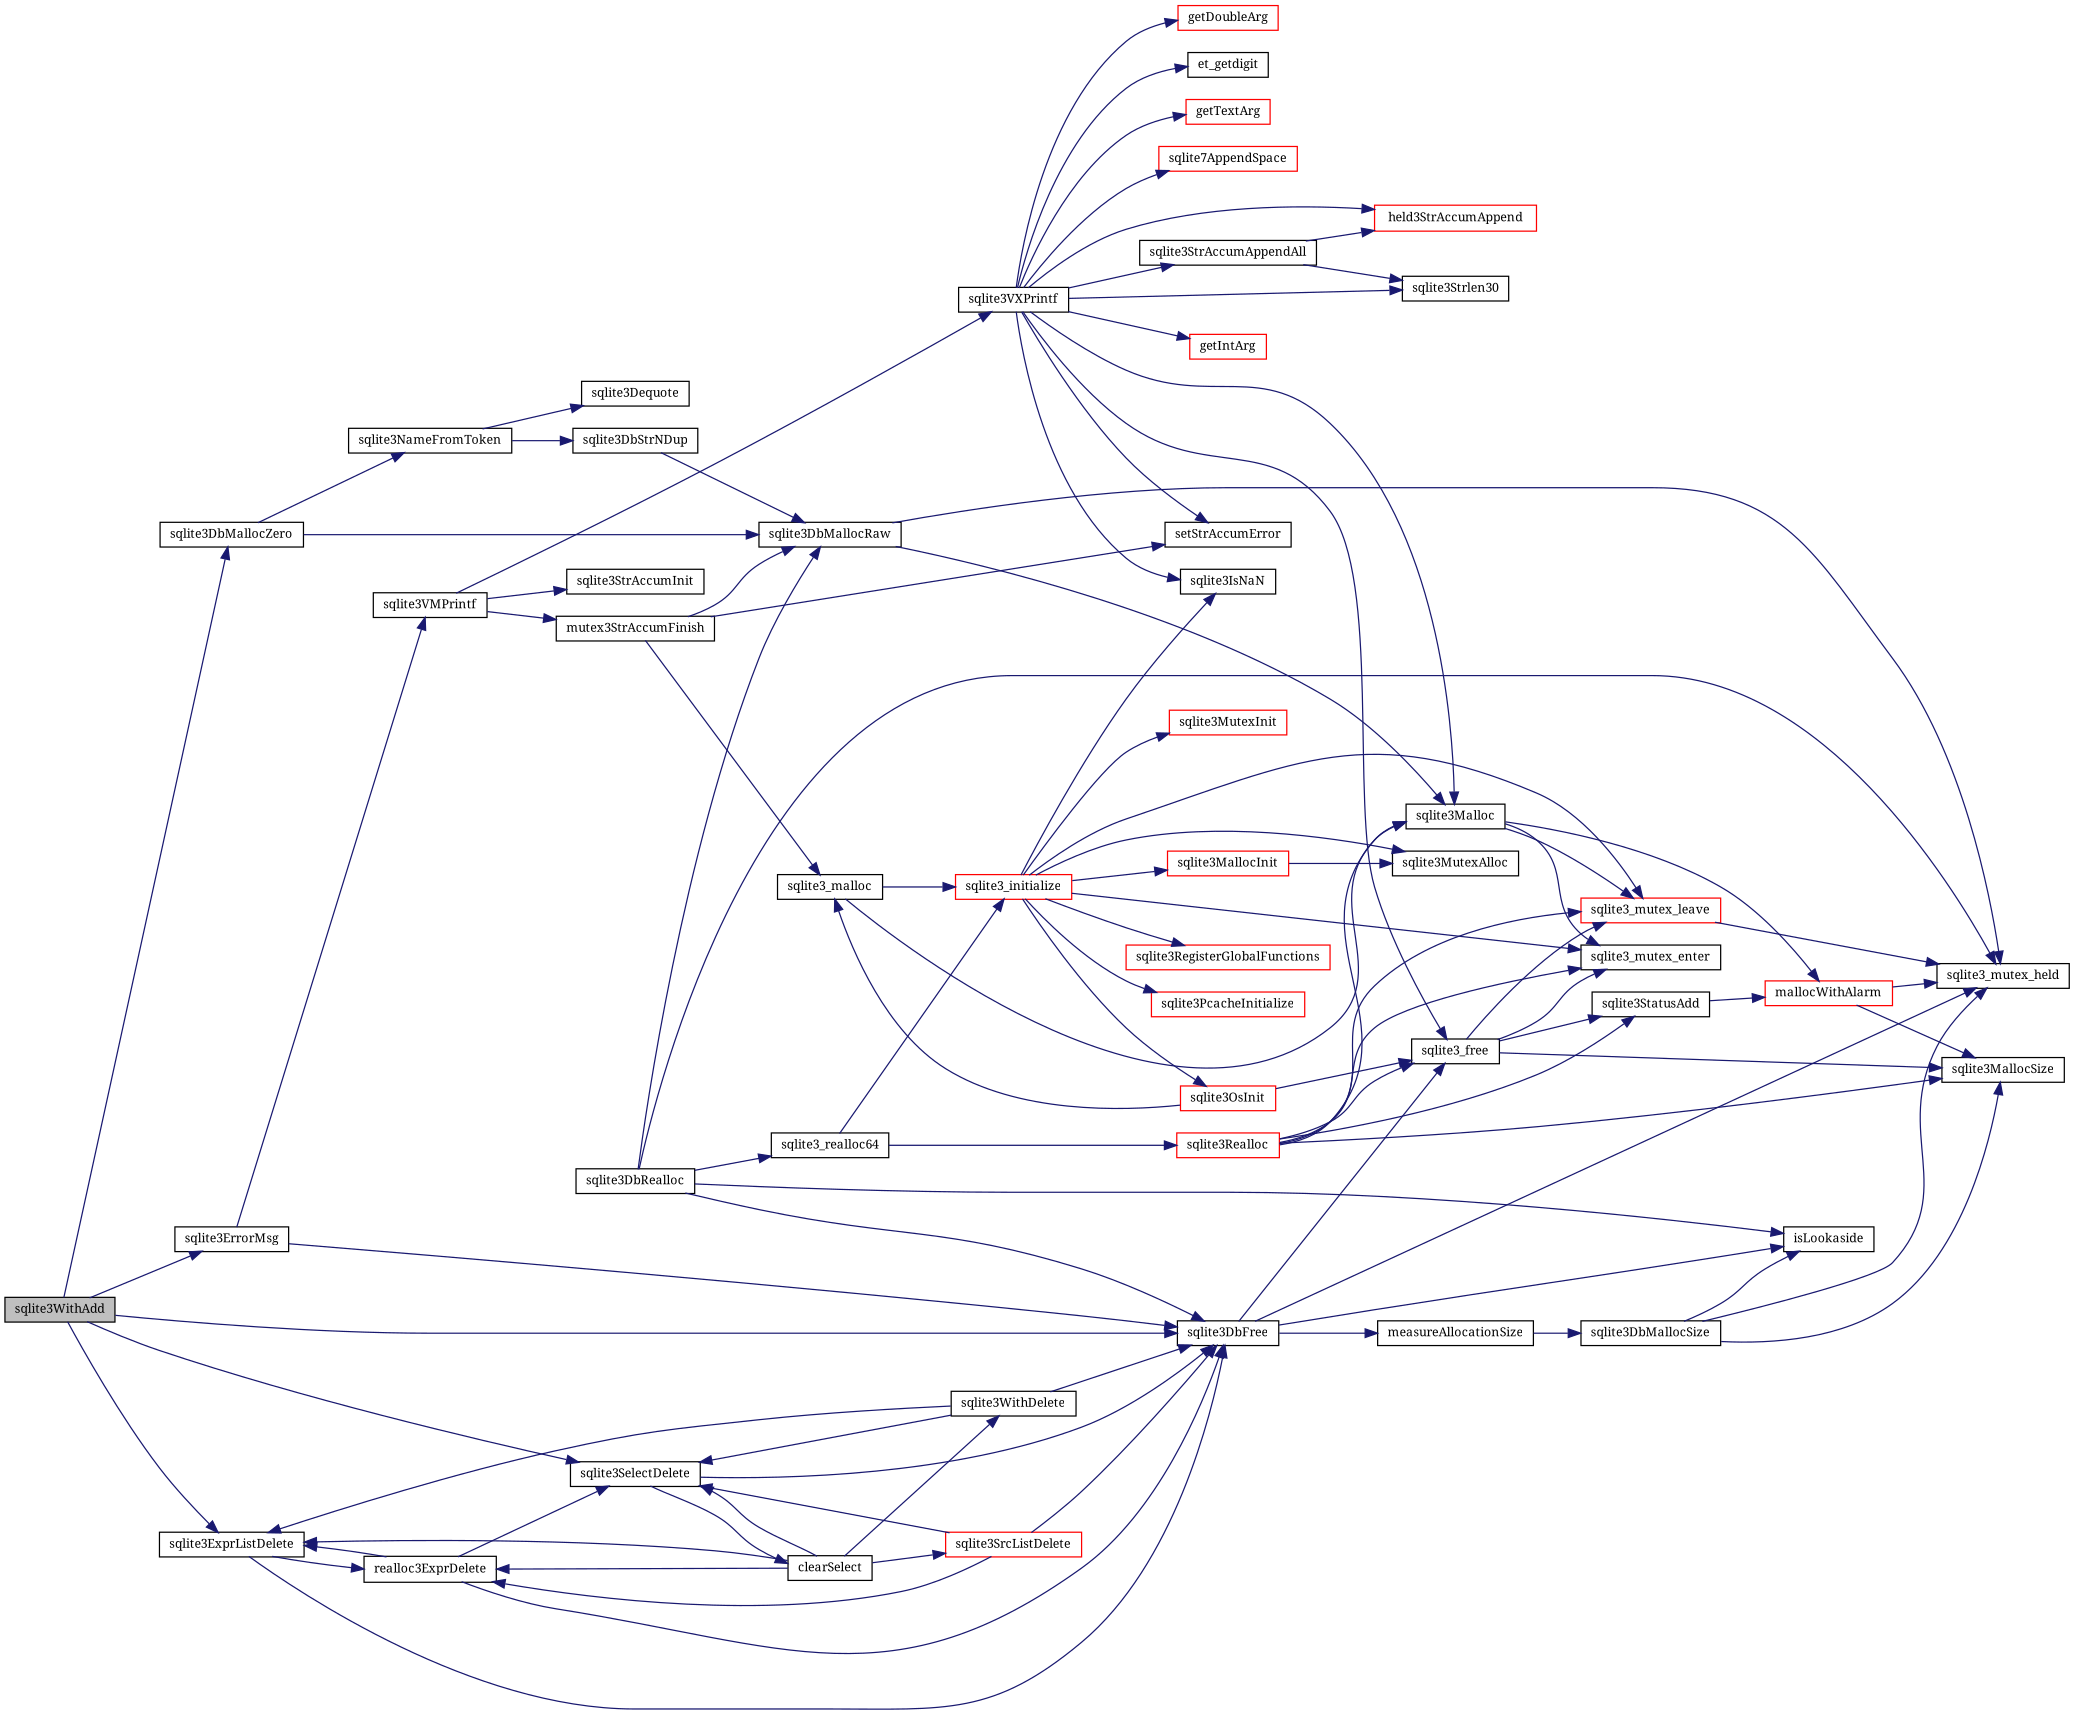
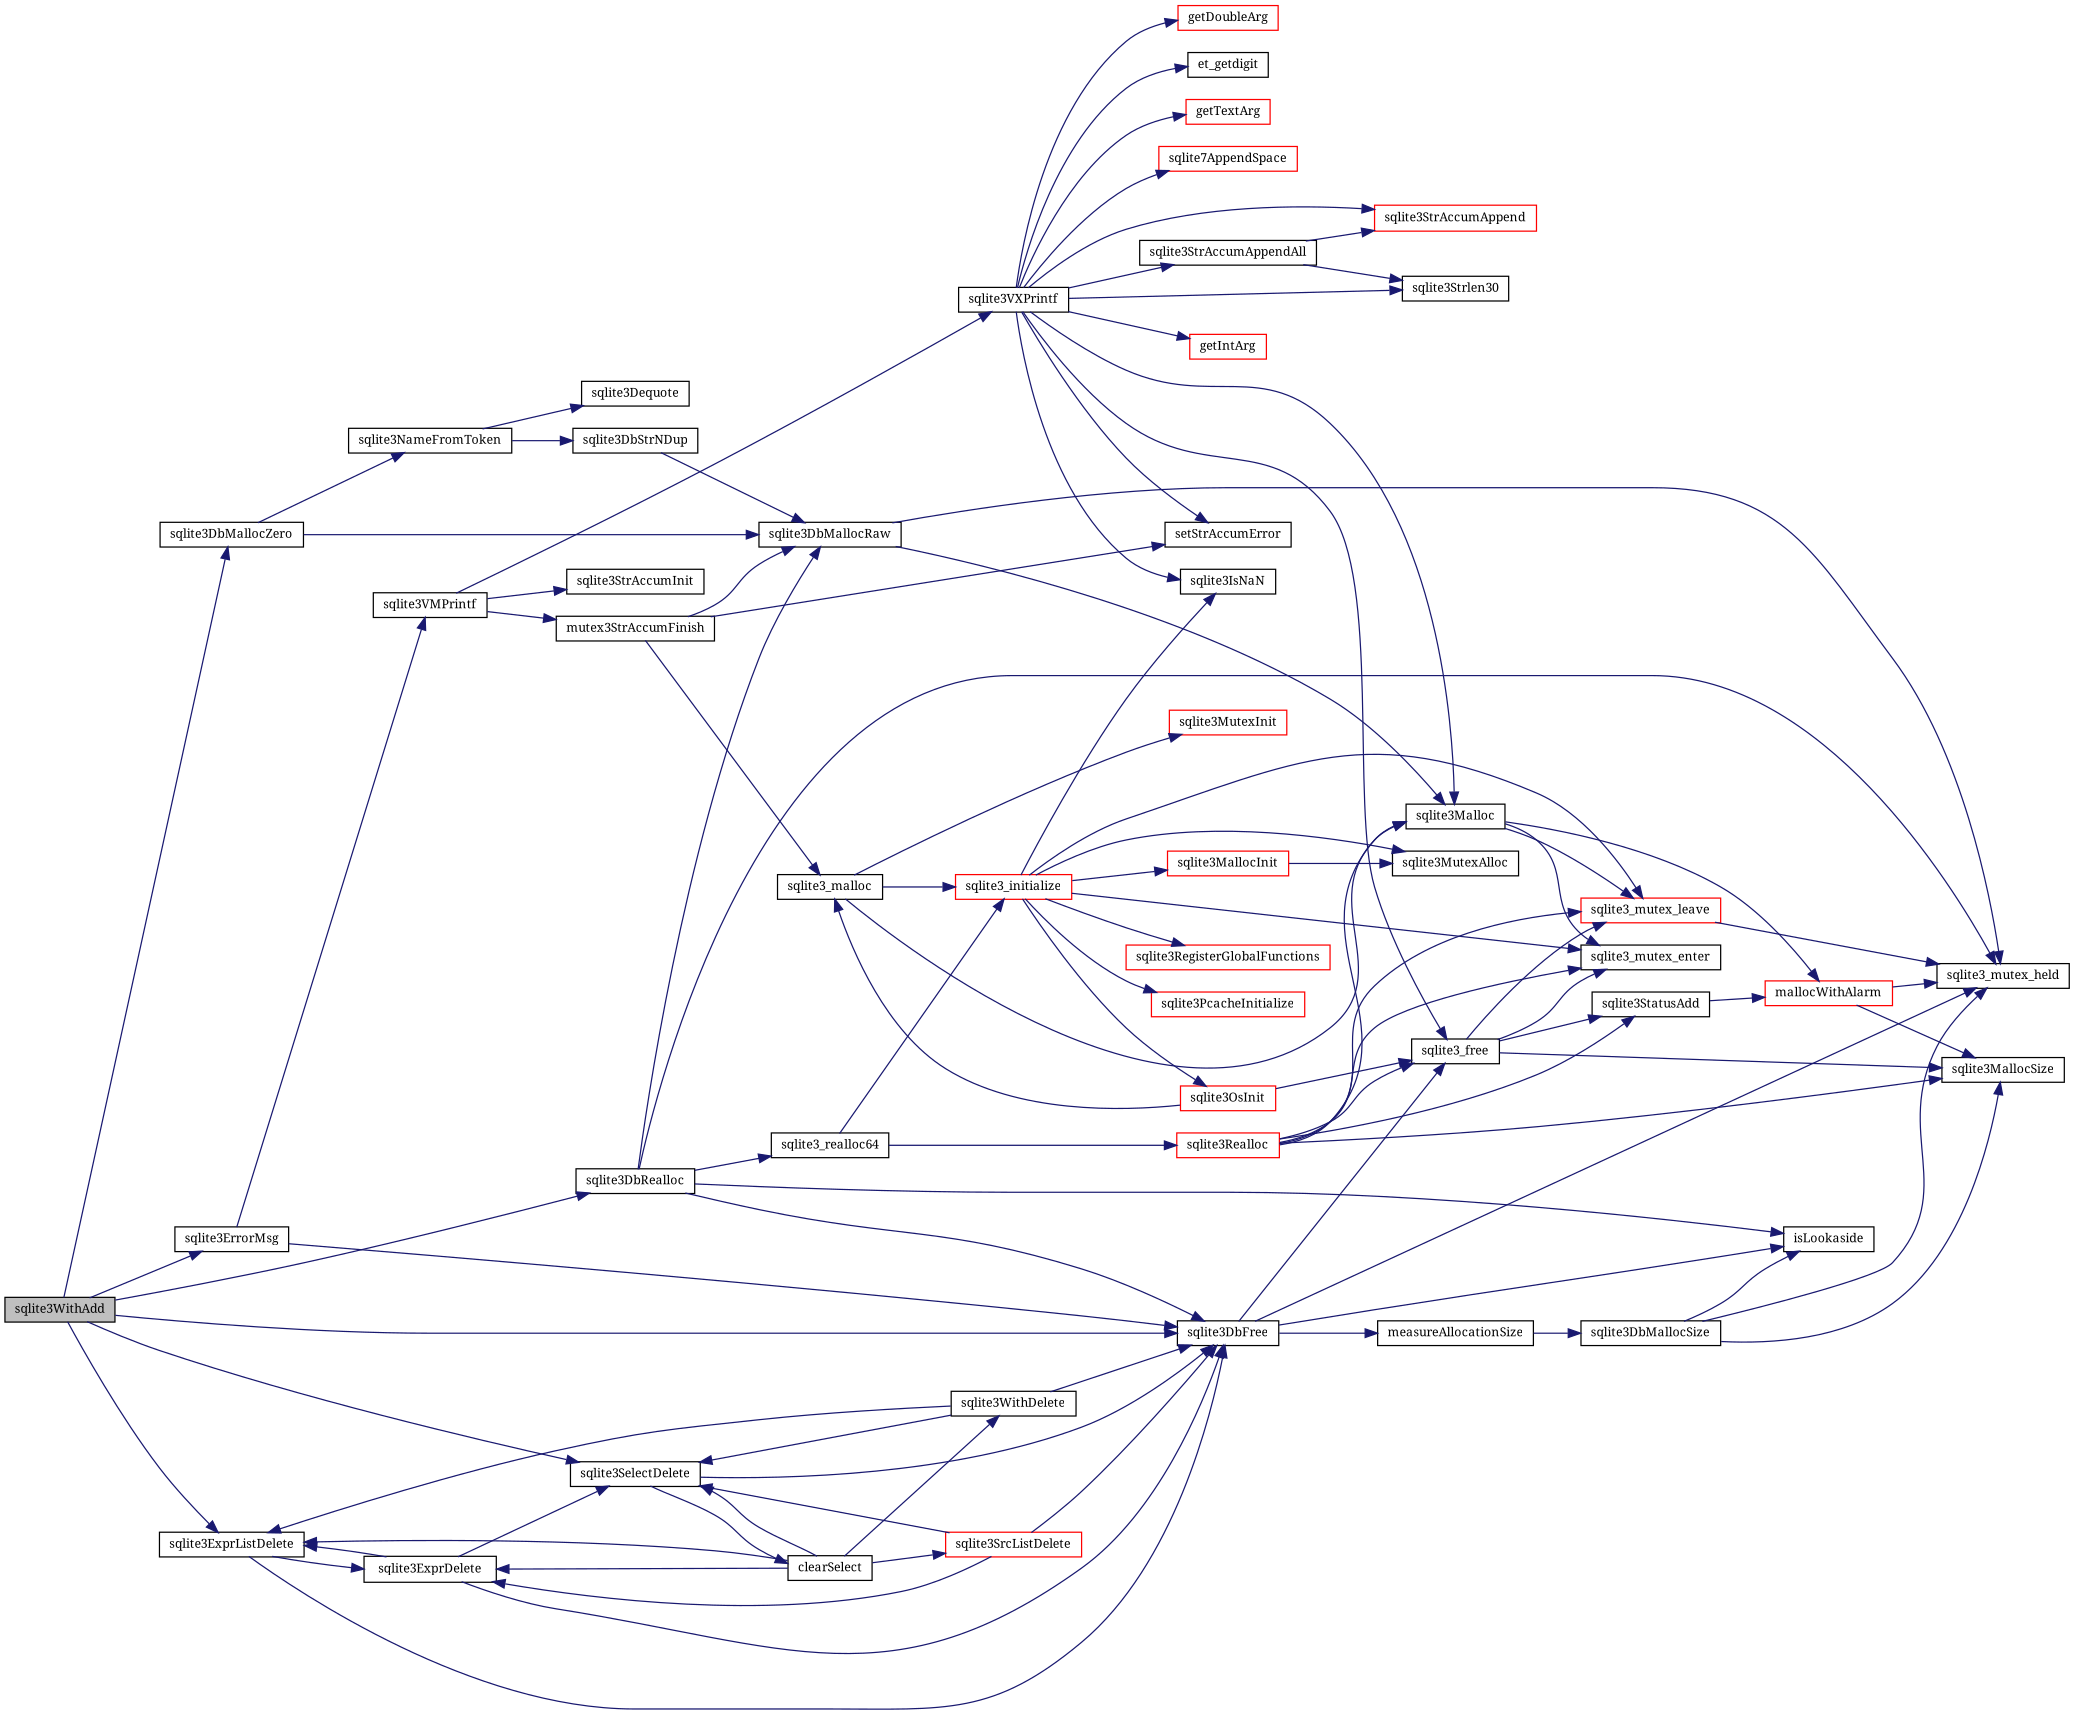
(1456, 218) -> (1456, 218)
(1082, 797) -> (1009, 801)
none -> (336, 1256)
(430, 1569) -> (430, 1569)
